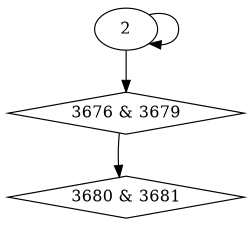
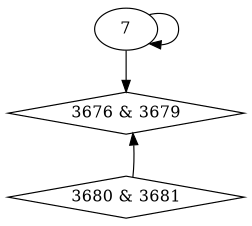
(126, 29) -> (126, 29)
(118, 149) -> (134, 161)
